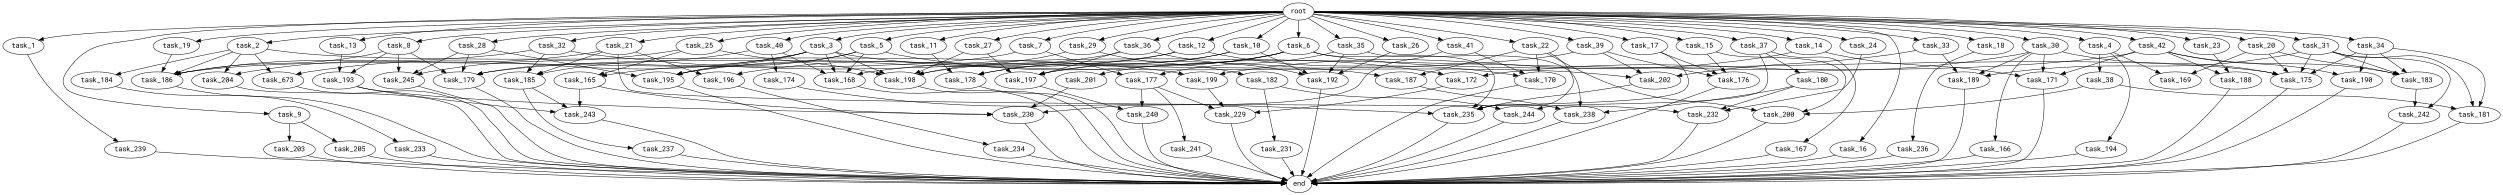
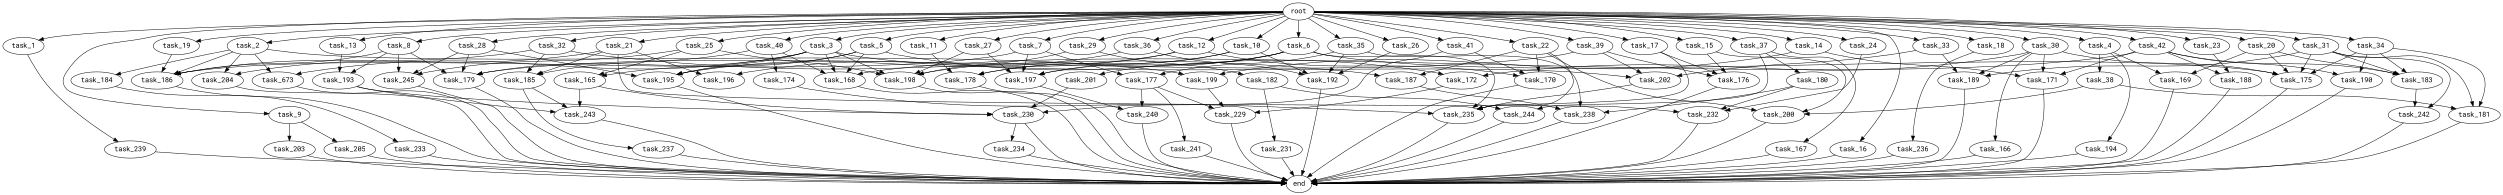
(1082, 63) -> (1026, 61)
(860, 116) -> (1014, 130)
none -> (1766, 179)
